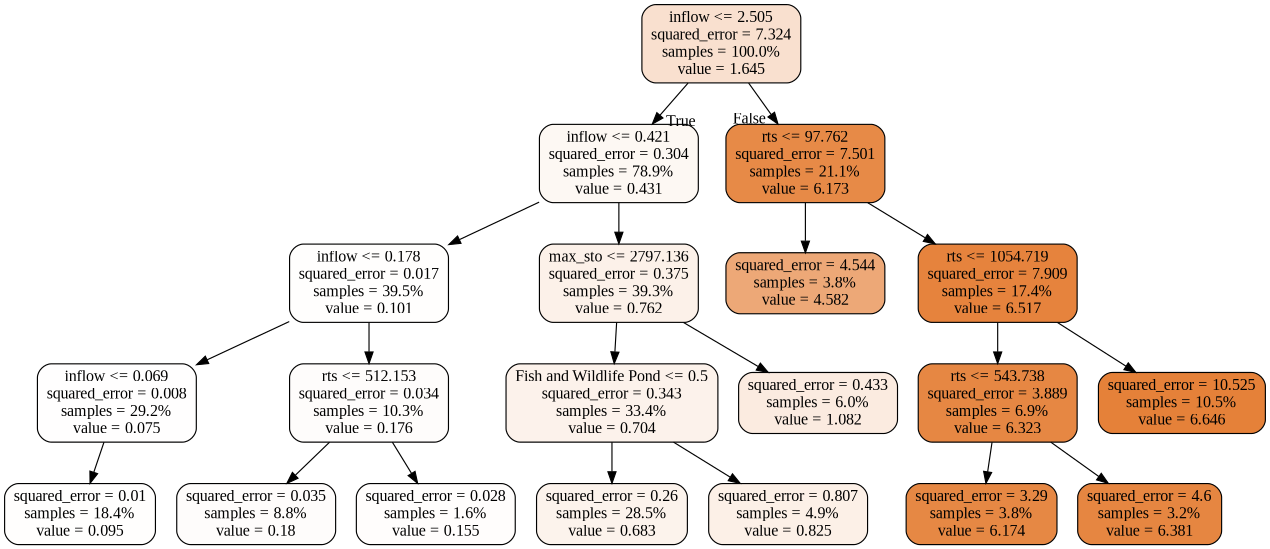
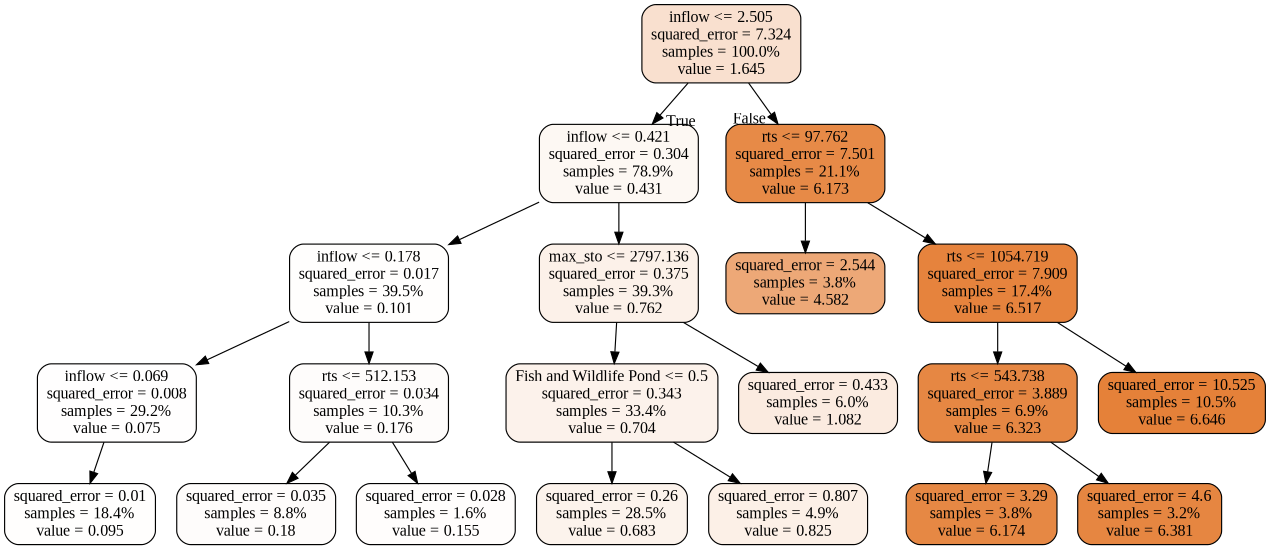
(805, 283) -> (805, 283)
